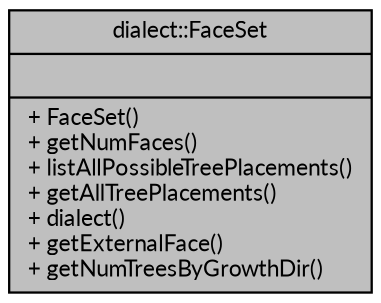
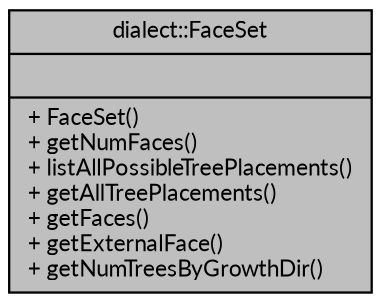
(77, 219) -> (89, 219)
